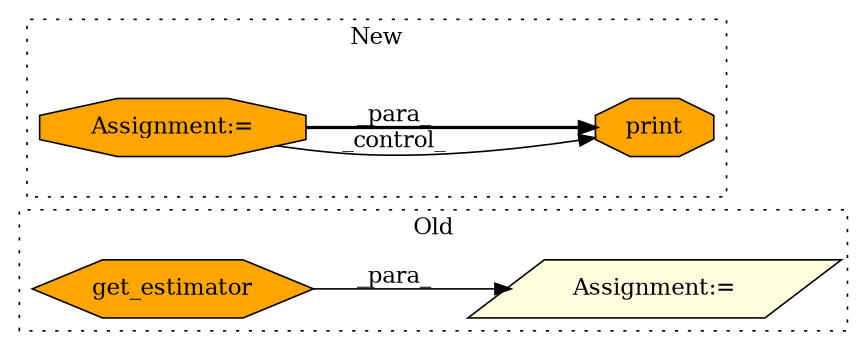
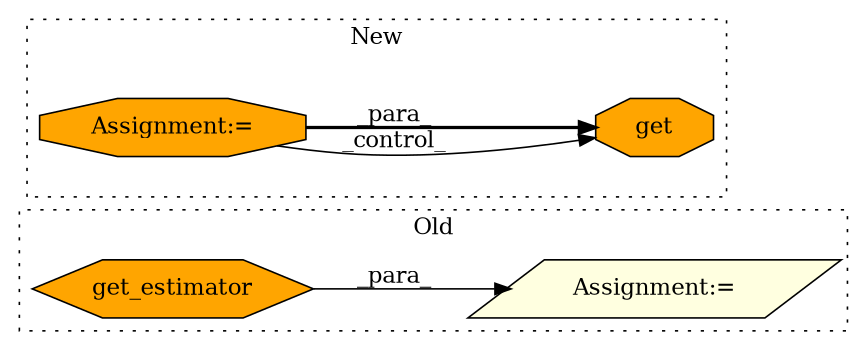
(655, 127) -> (655, 127)
